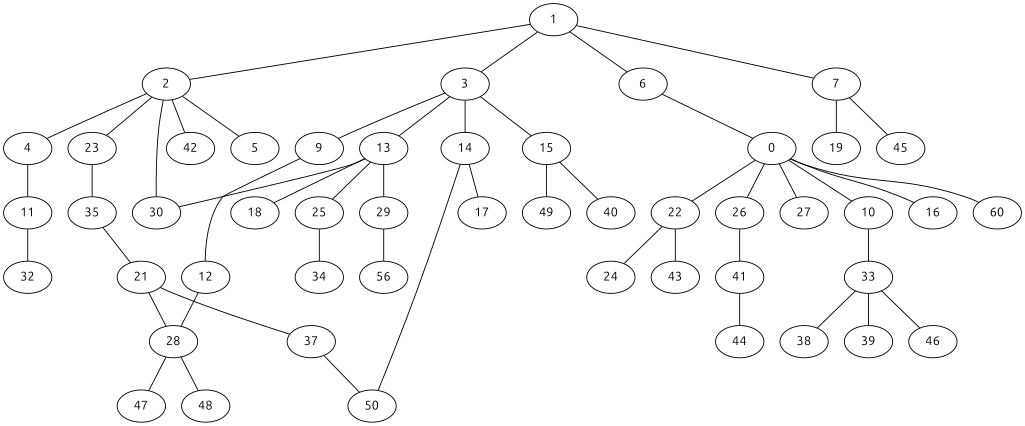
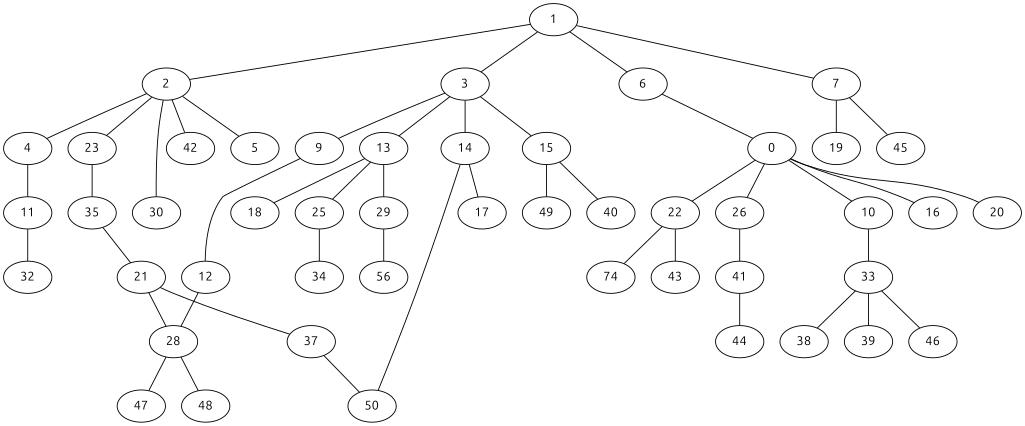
(273, 185) -> none
(804, 213) -> none
(997, 213) -> (997, 213)
(611, 277) -> (611, 277)
